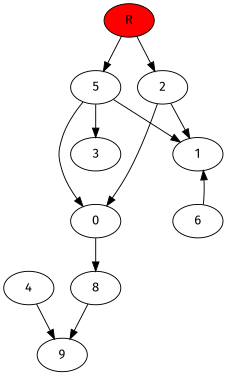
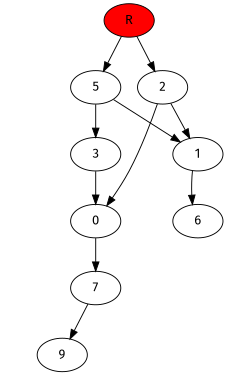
(59, 149) -> (96, 183)
(204, 192) -> (192, 183)
(29, 288) -> none
(96, 288) -> (96, 288)
